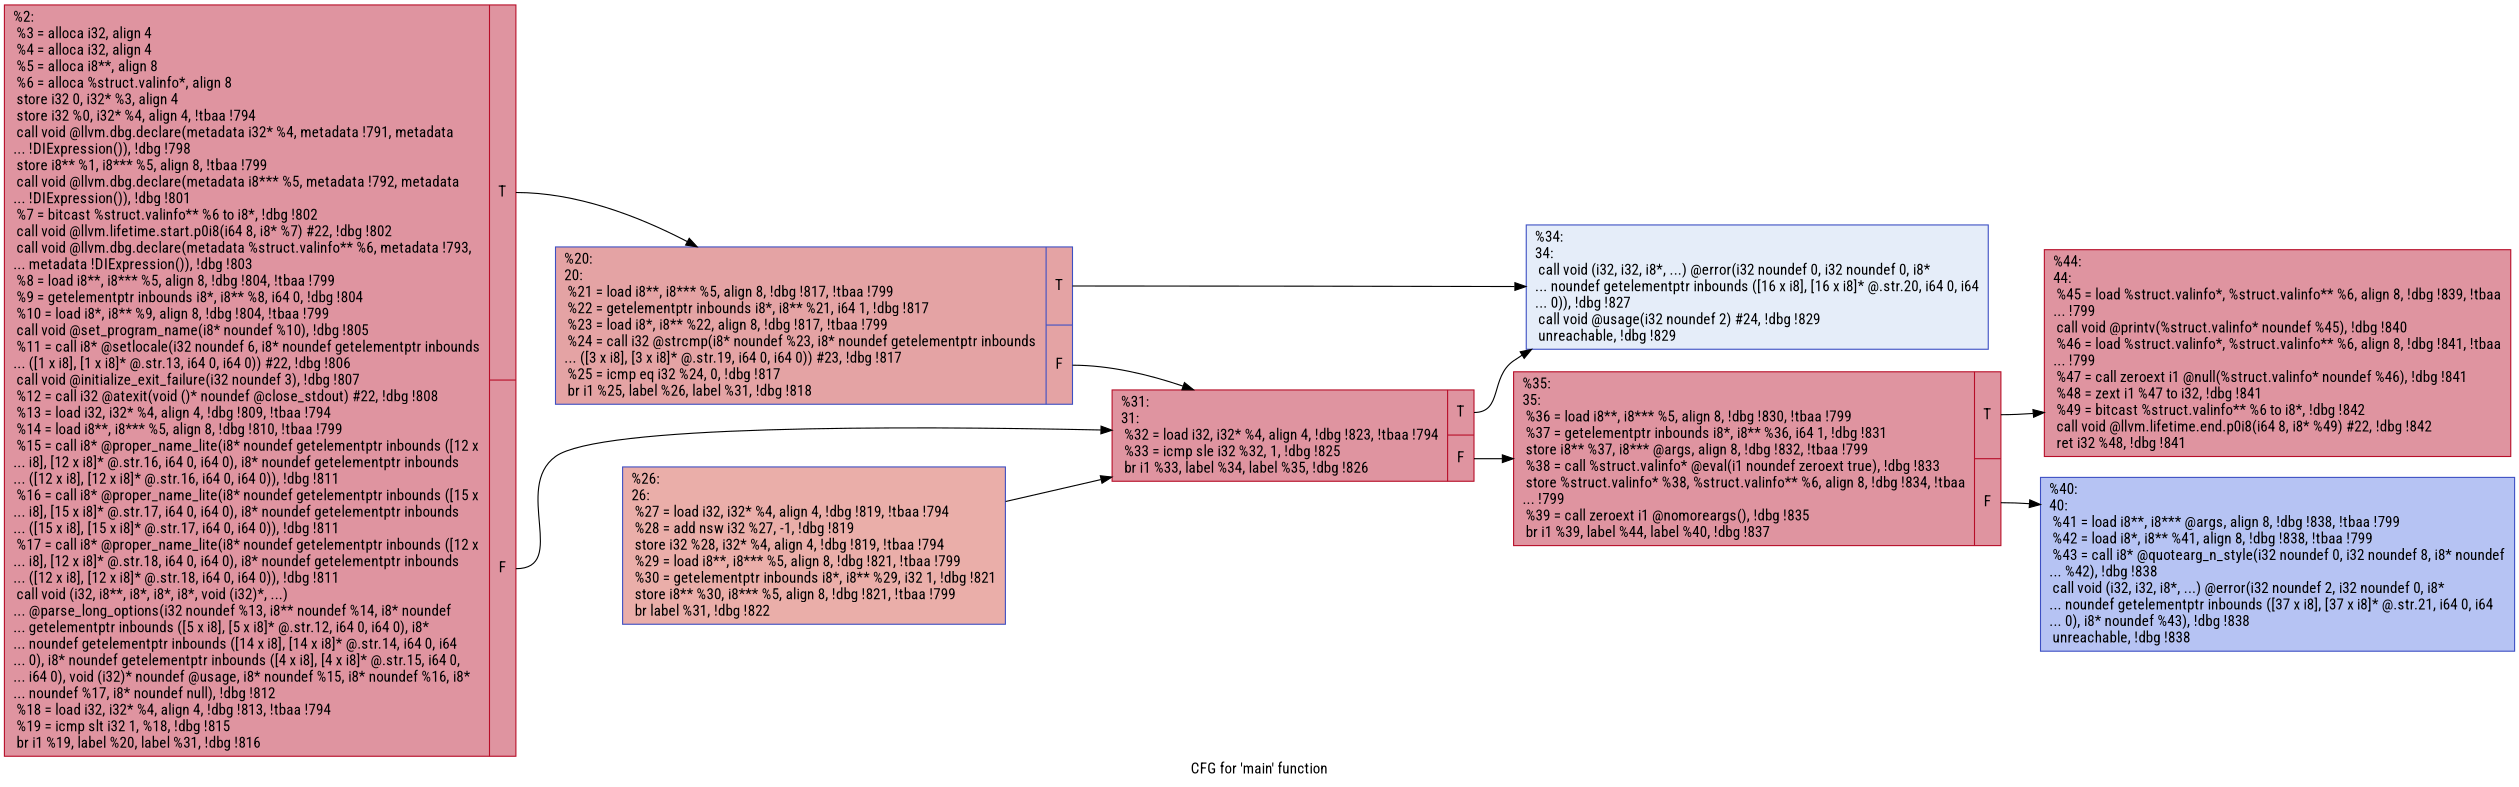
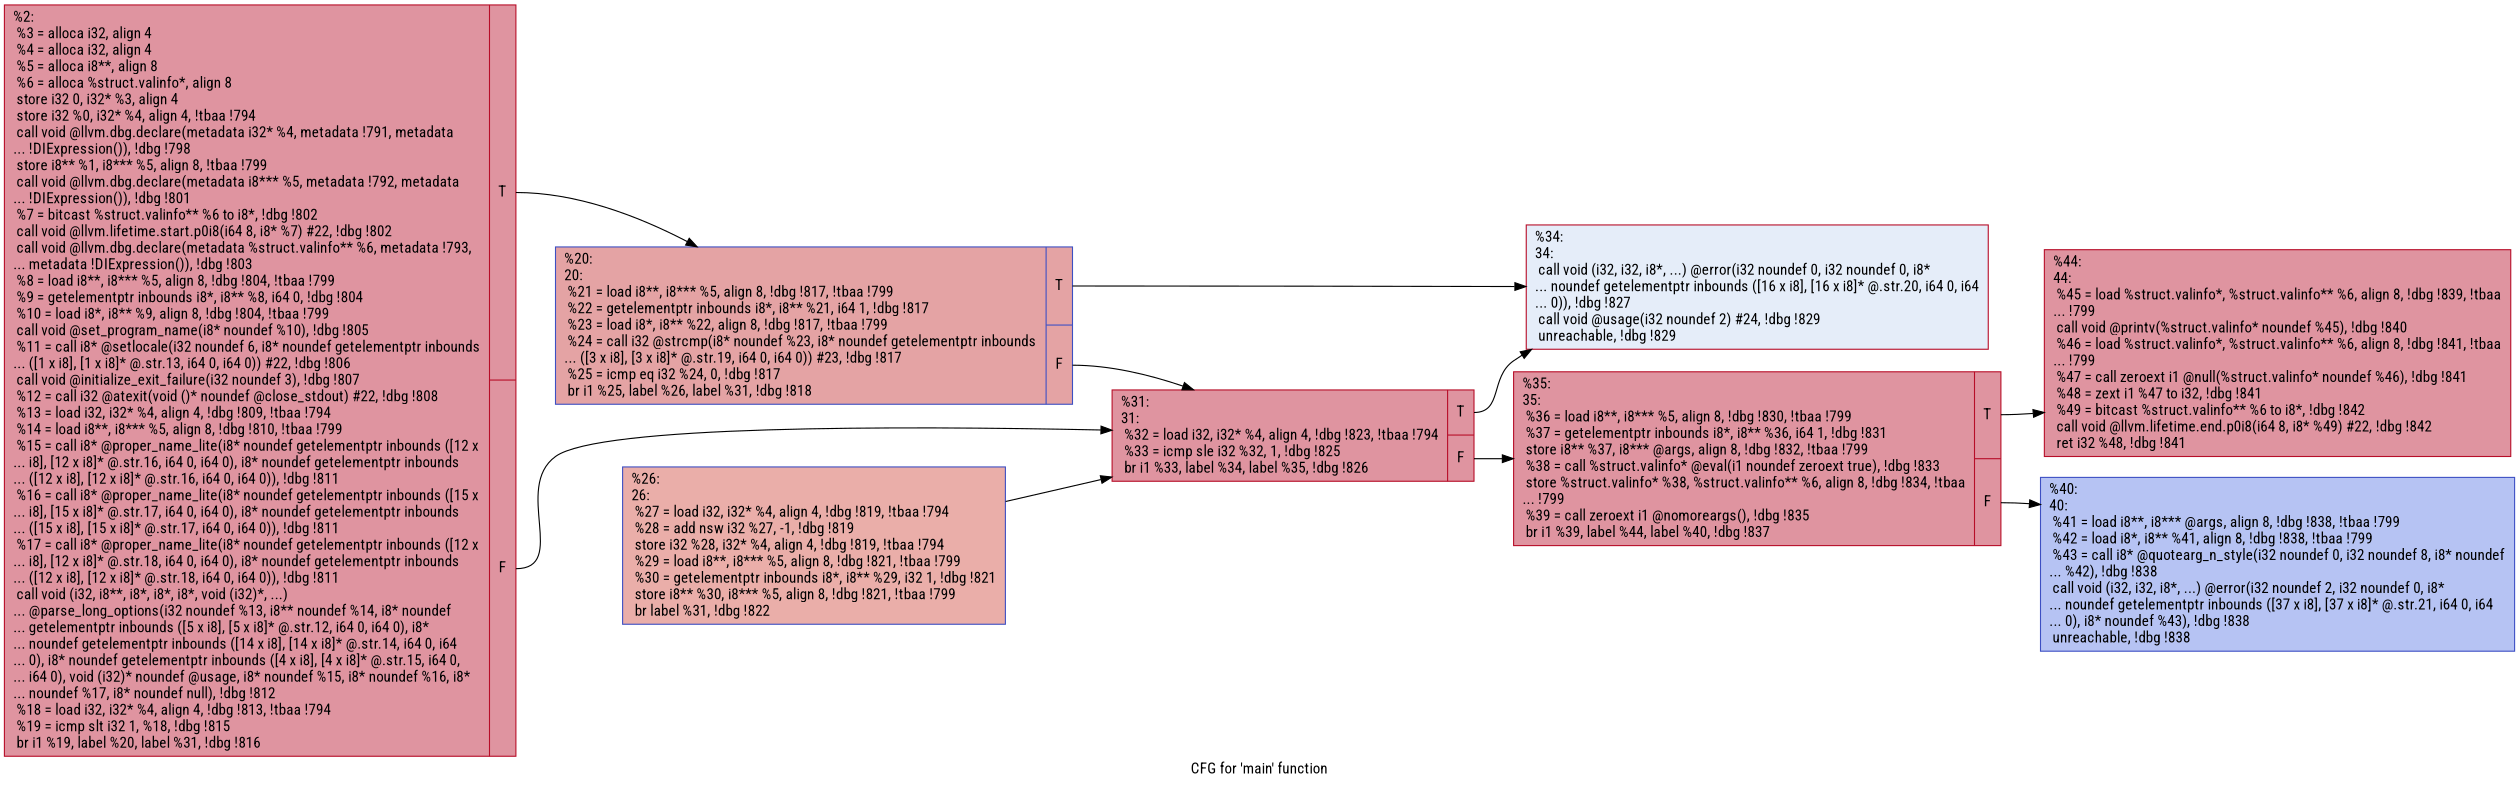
(1757, 287) -> (1757, 287)
